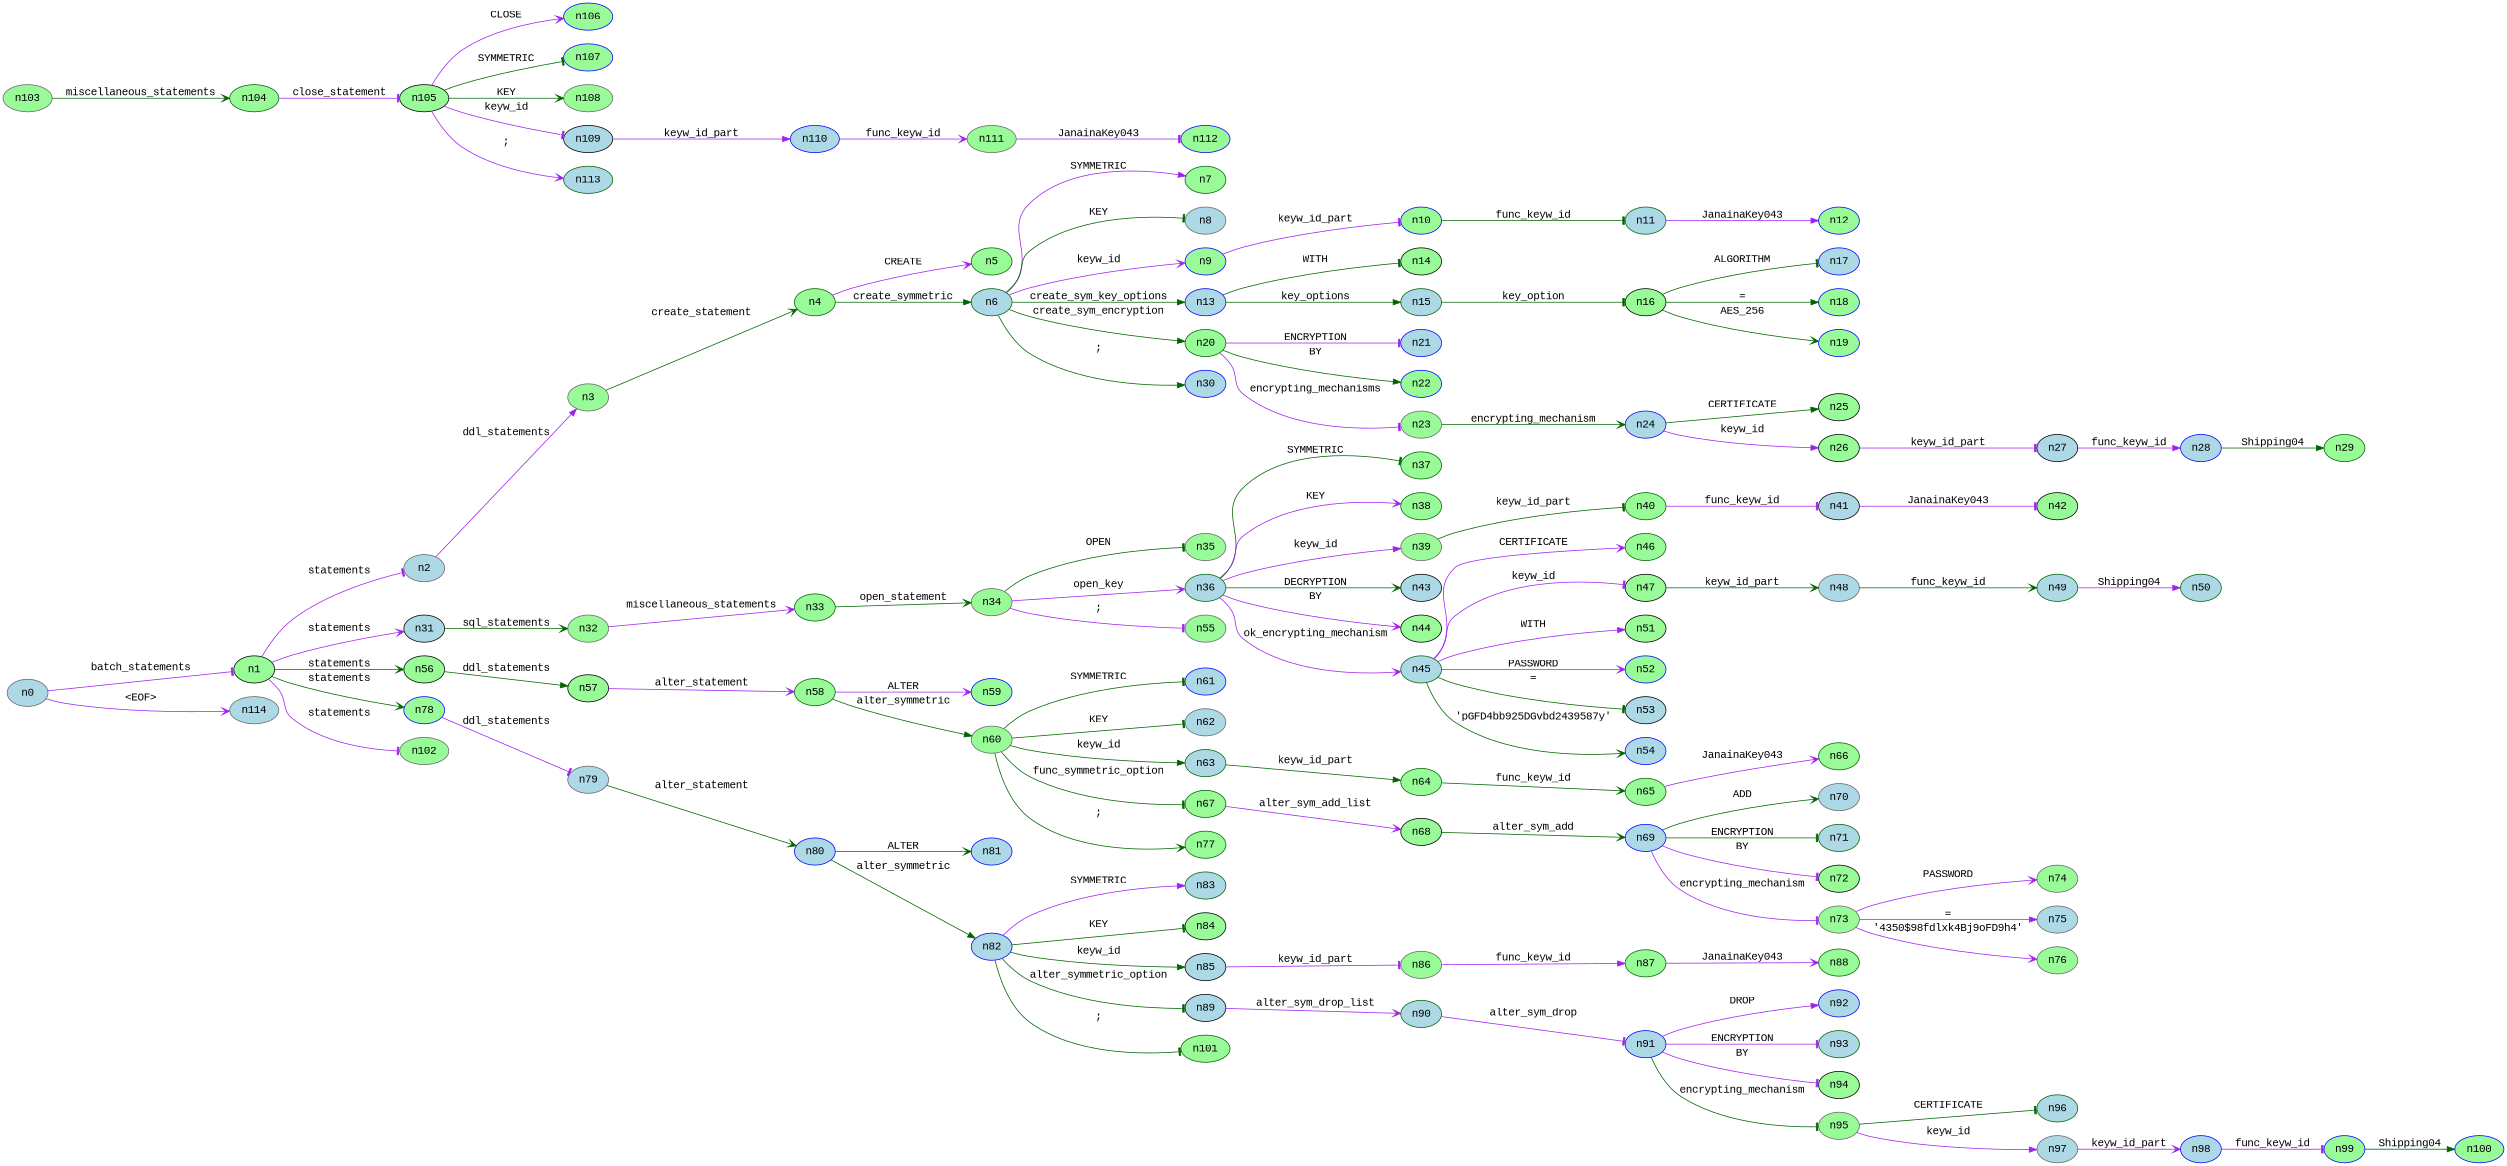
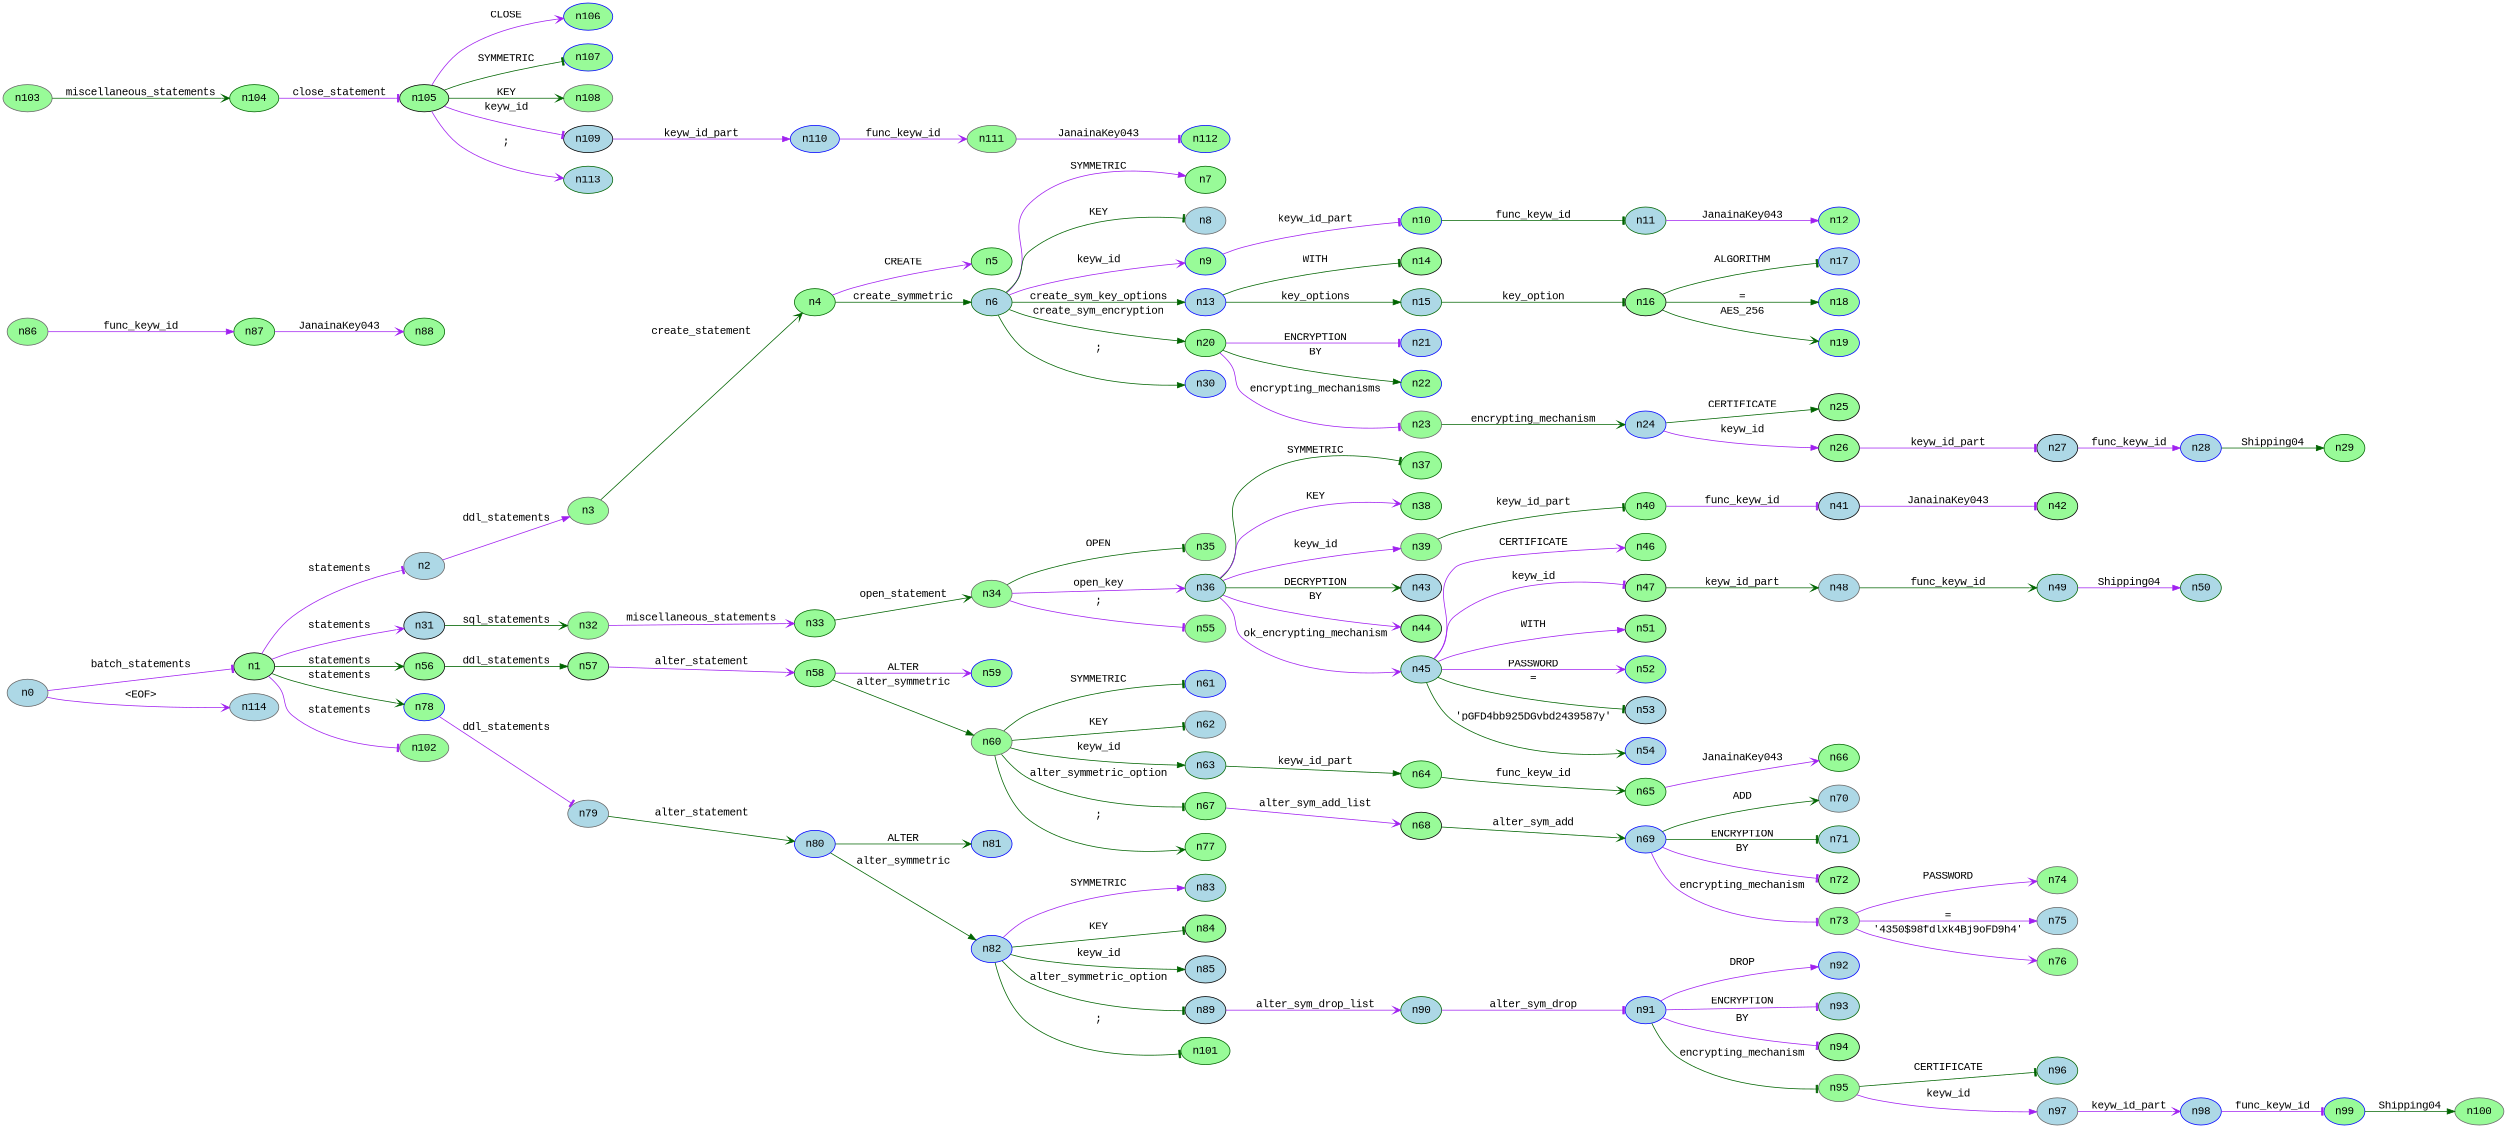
(1099, 771) -> (1099, 773)
(1311, 966) -> none
(2479, 1149) -> (2479, 1111)
